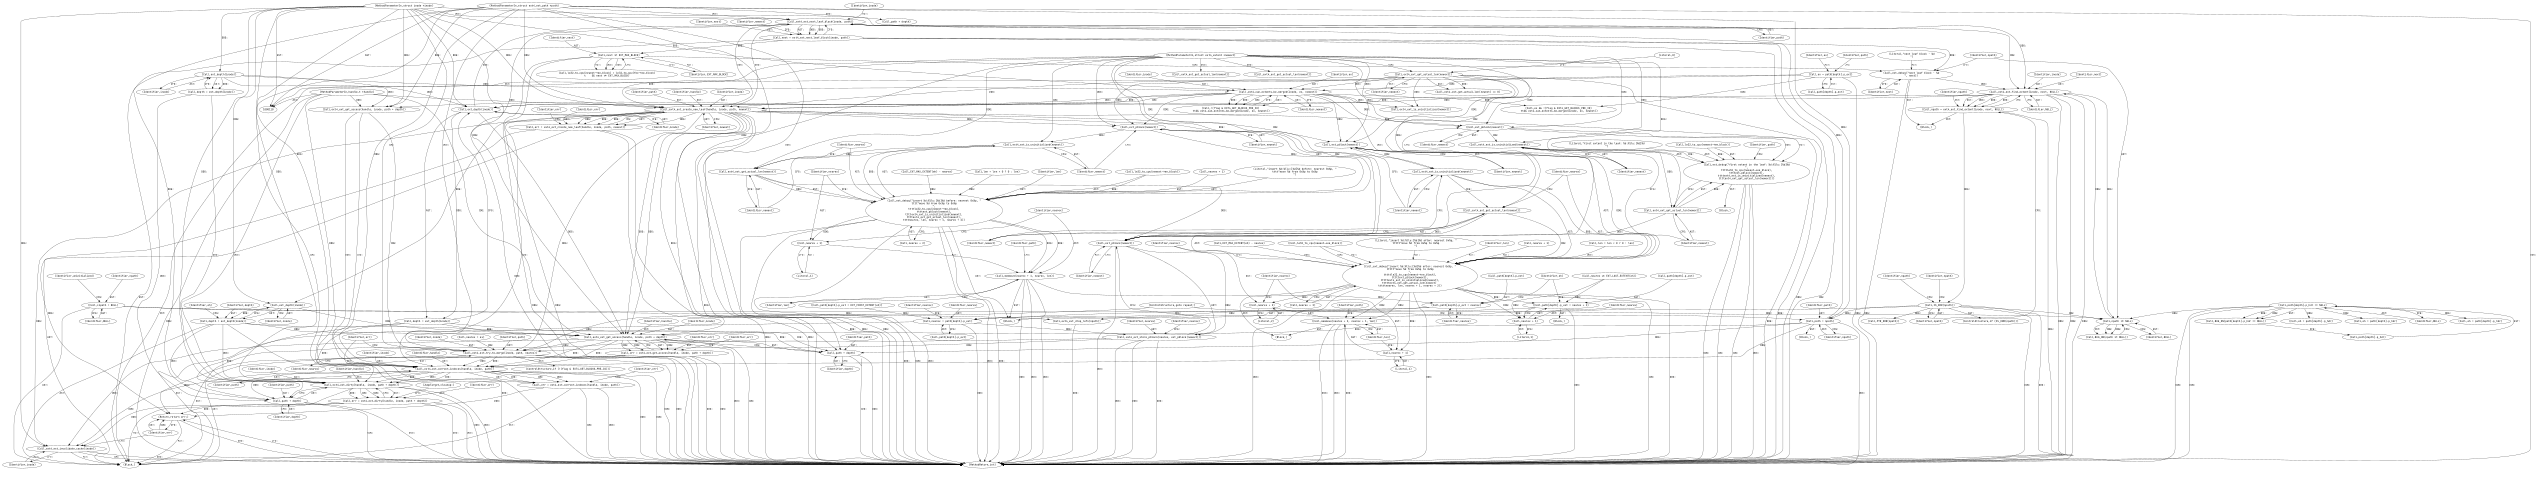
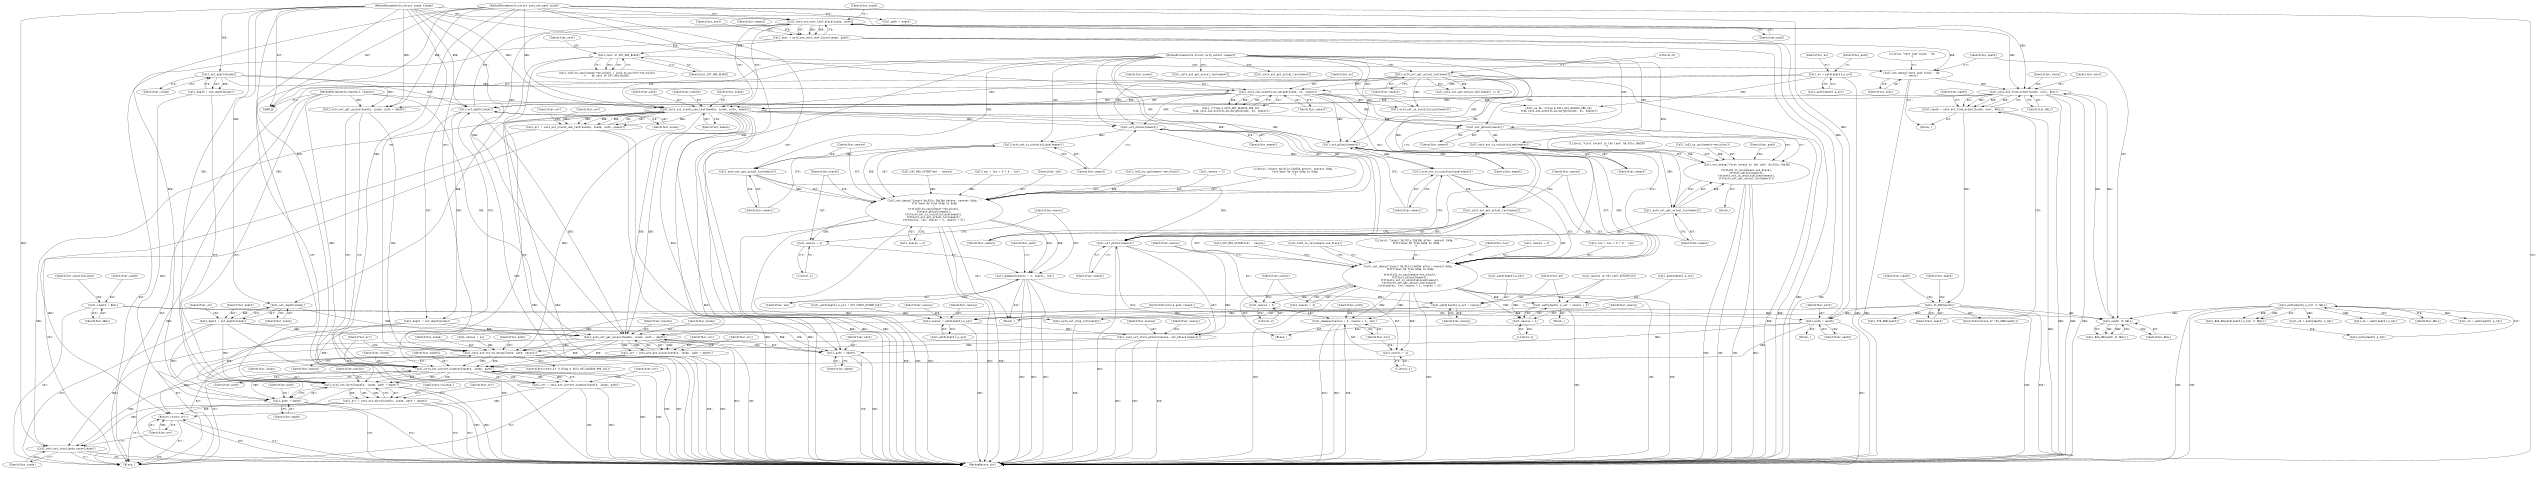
none -> (547, 375)
